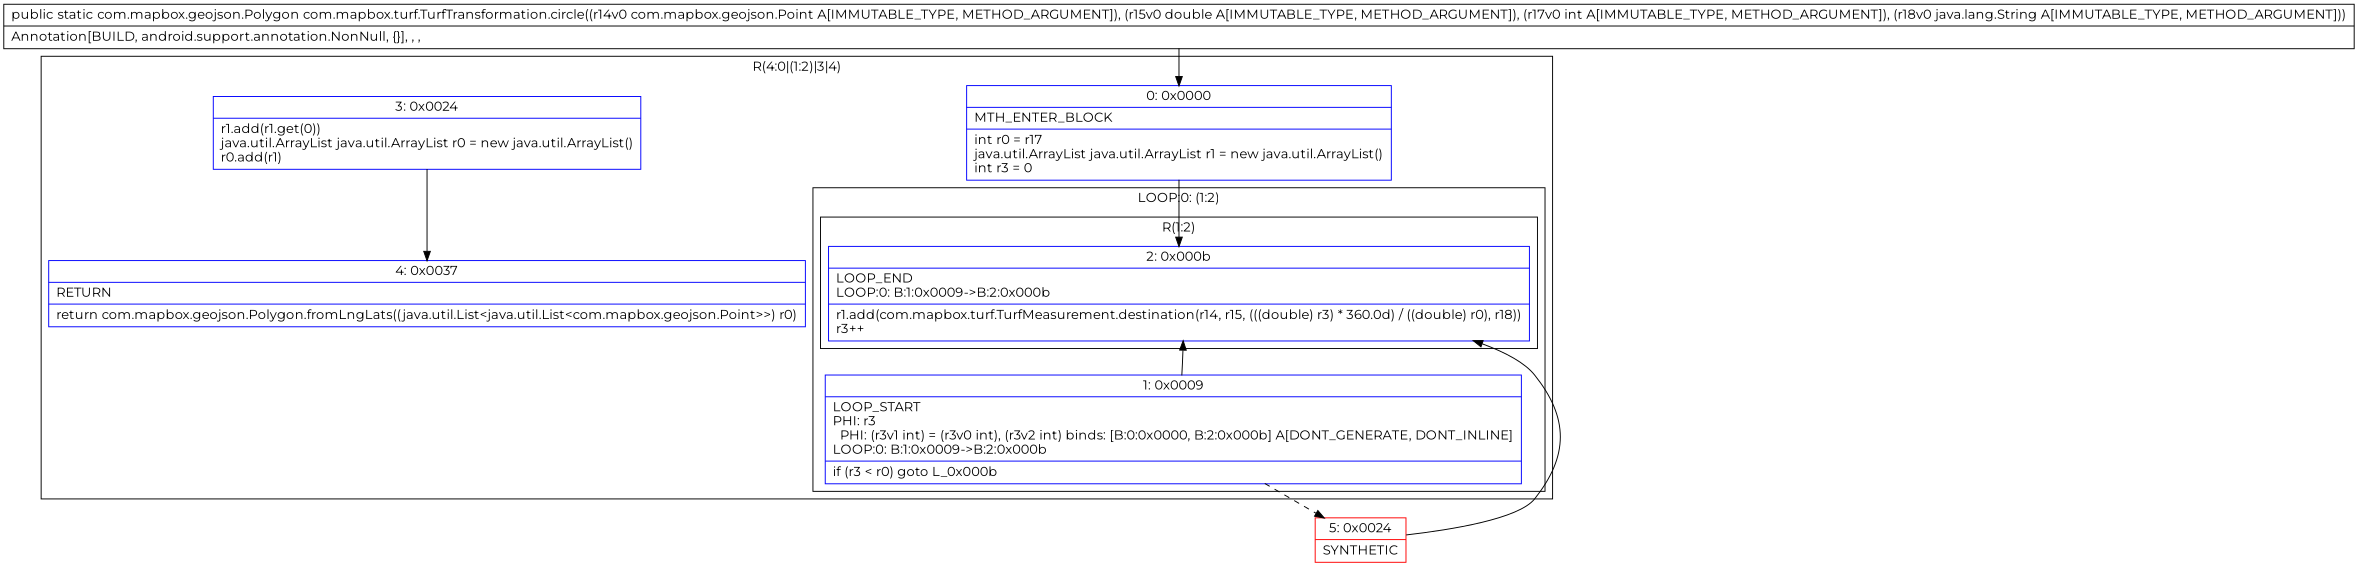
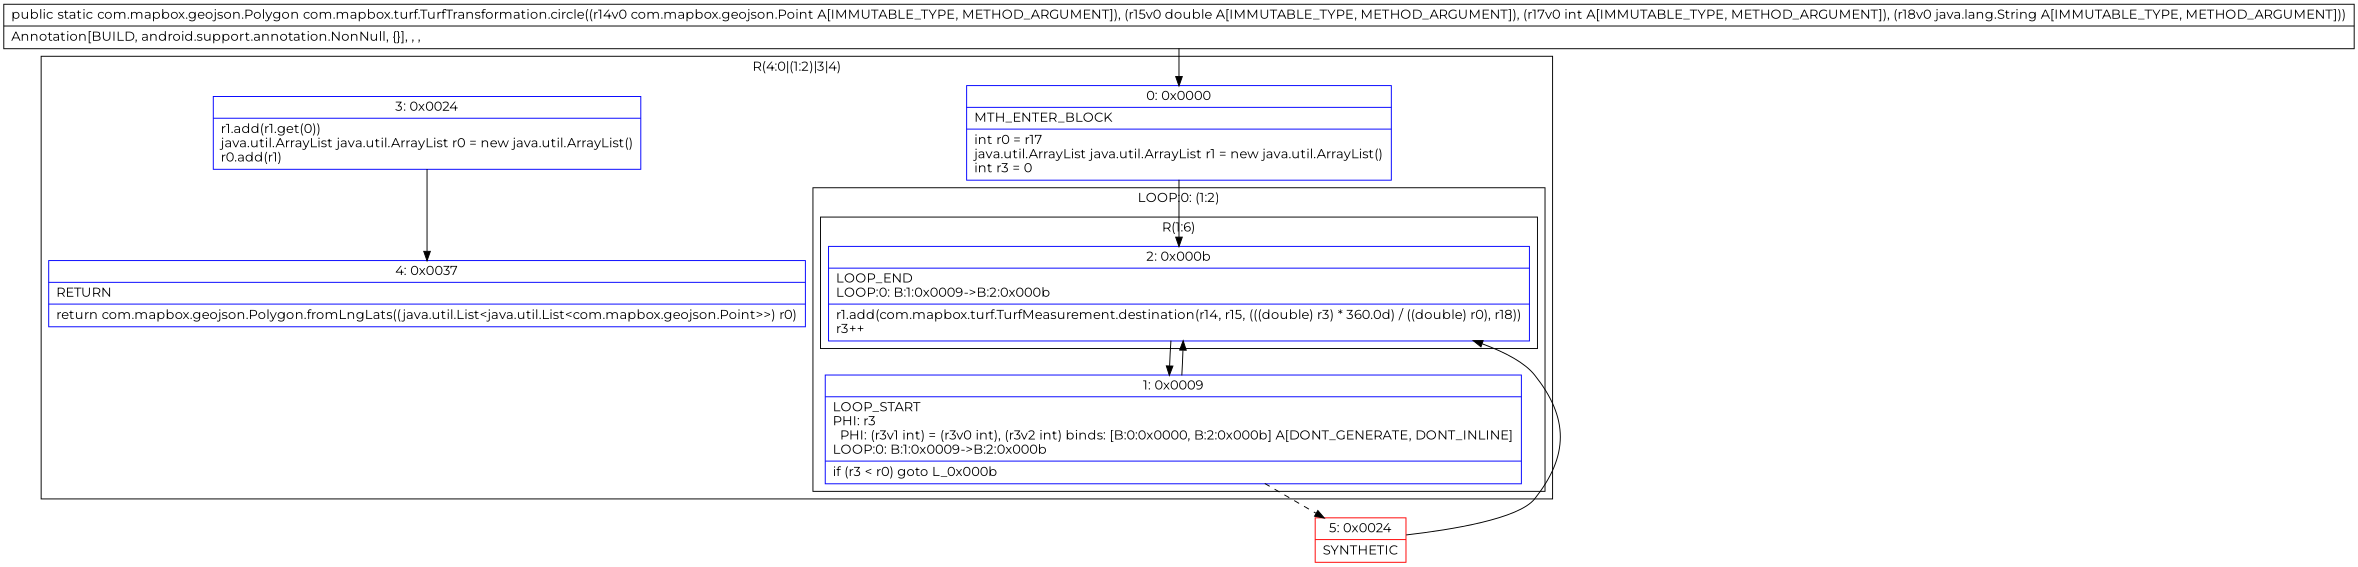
(1179, 228) -> (1179, 228)
none -> (1170, 355)
